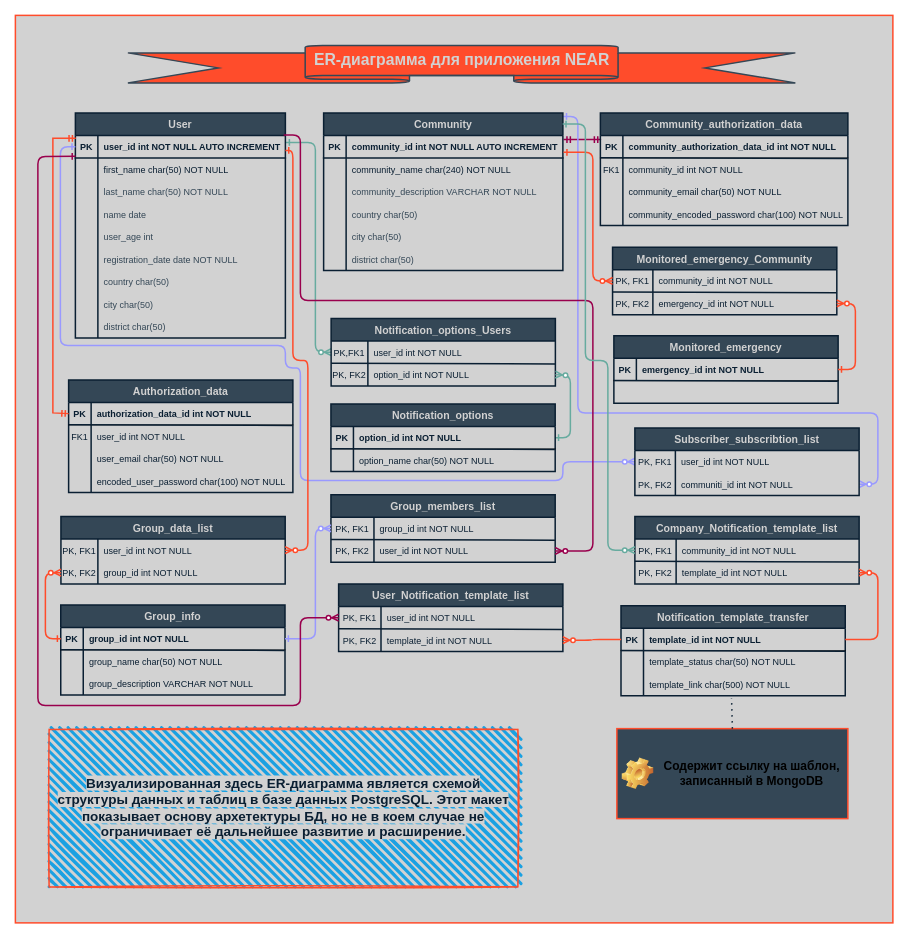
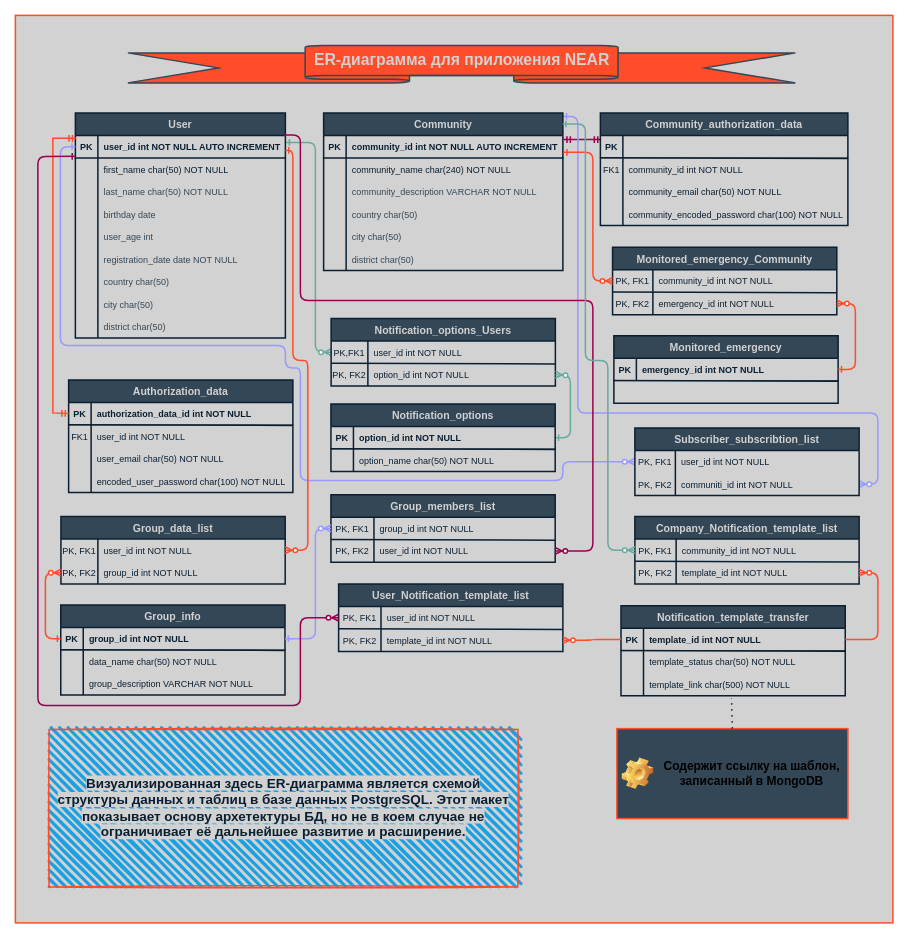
(735, 147) -> none
(125, 215) -> (134, 215)
(156, 662) -> (153, 662)
